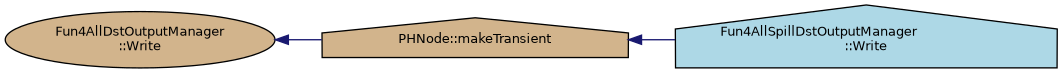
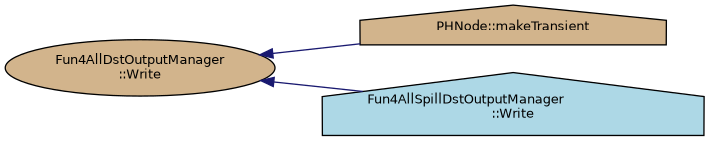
(658, 40) -> (318, 87)
